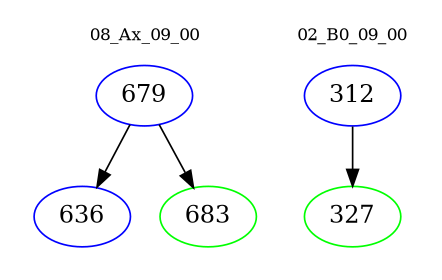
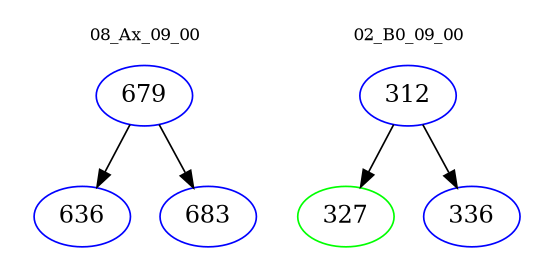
(208, 217) -> (208, 217)
none -> (472, 217)
